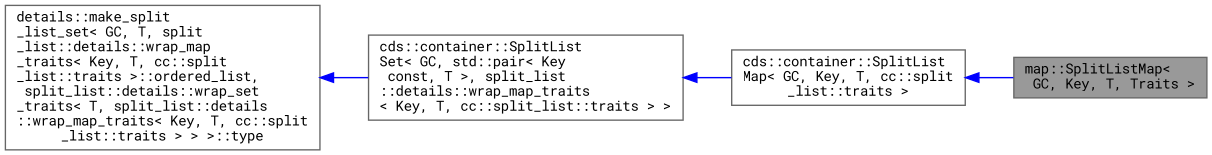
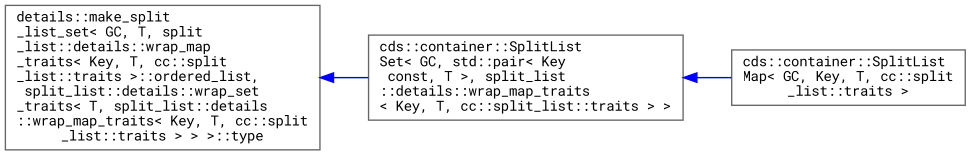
(1110, 78) -> none
